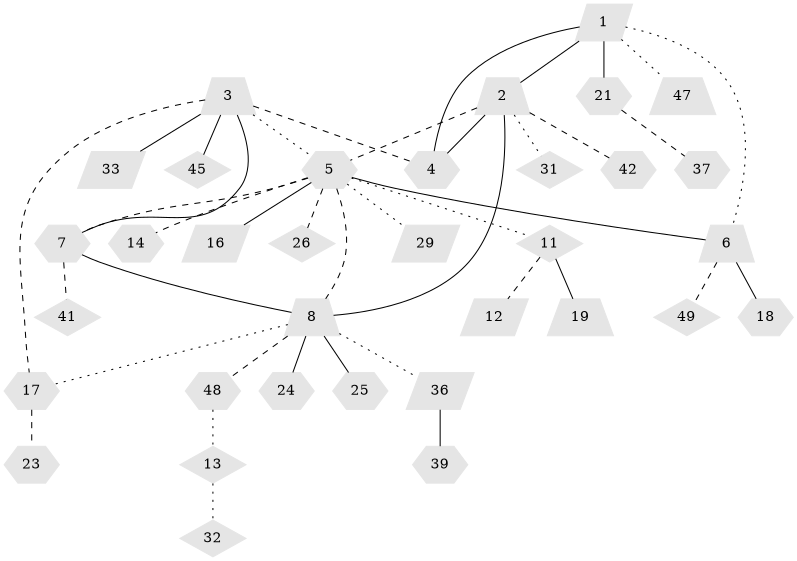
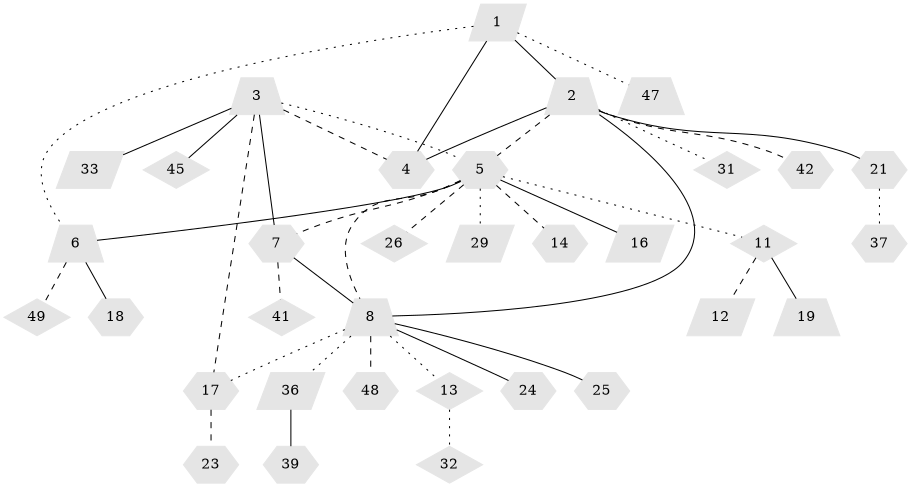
(604, 59) -> (730, 133)
(653, 133) -> (879, 207)
(213, 428) -> (414, 358)
